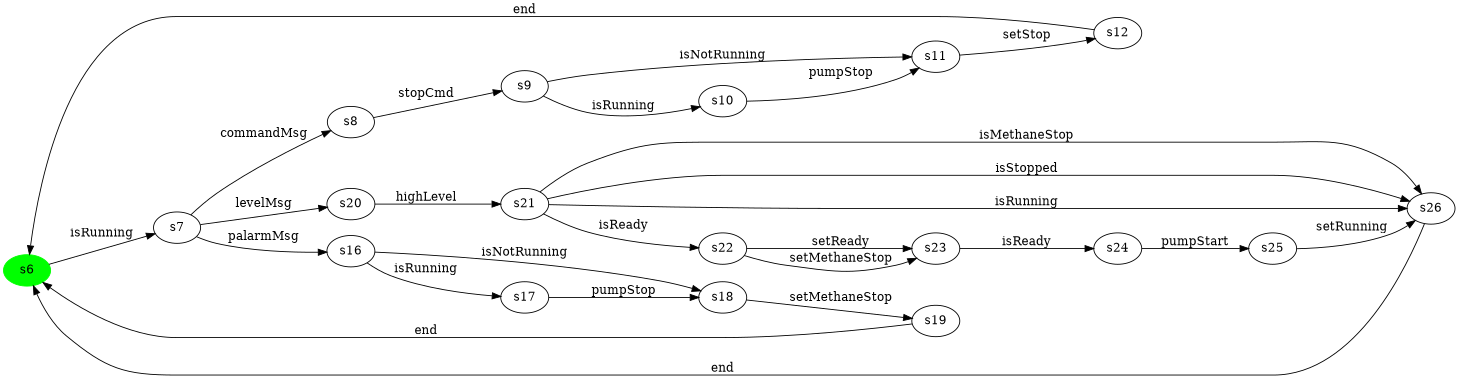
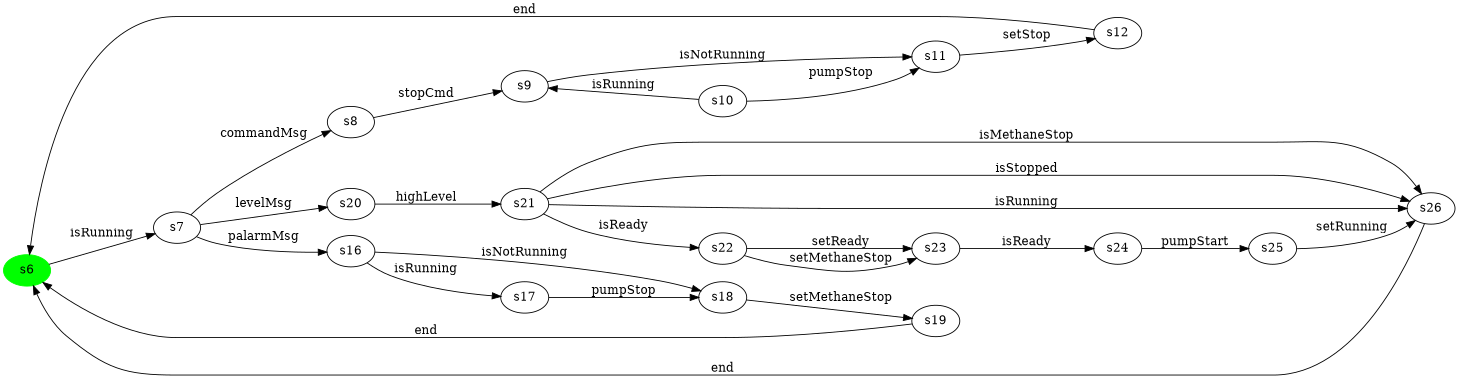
(616, 116) -> (628, 94)
